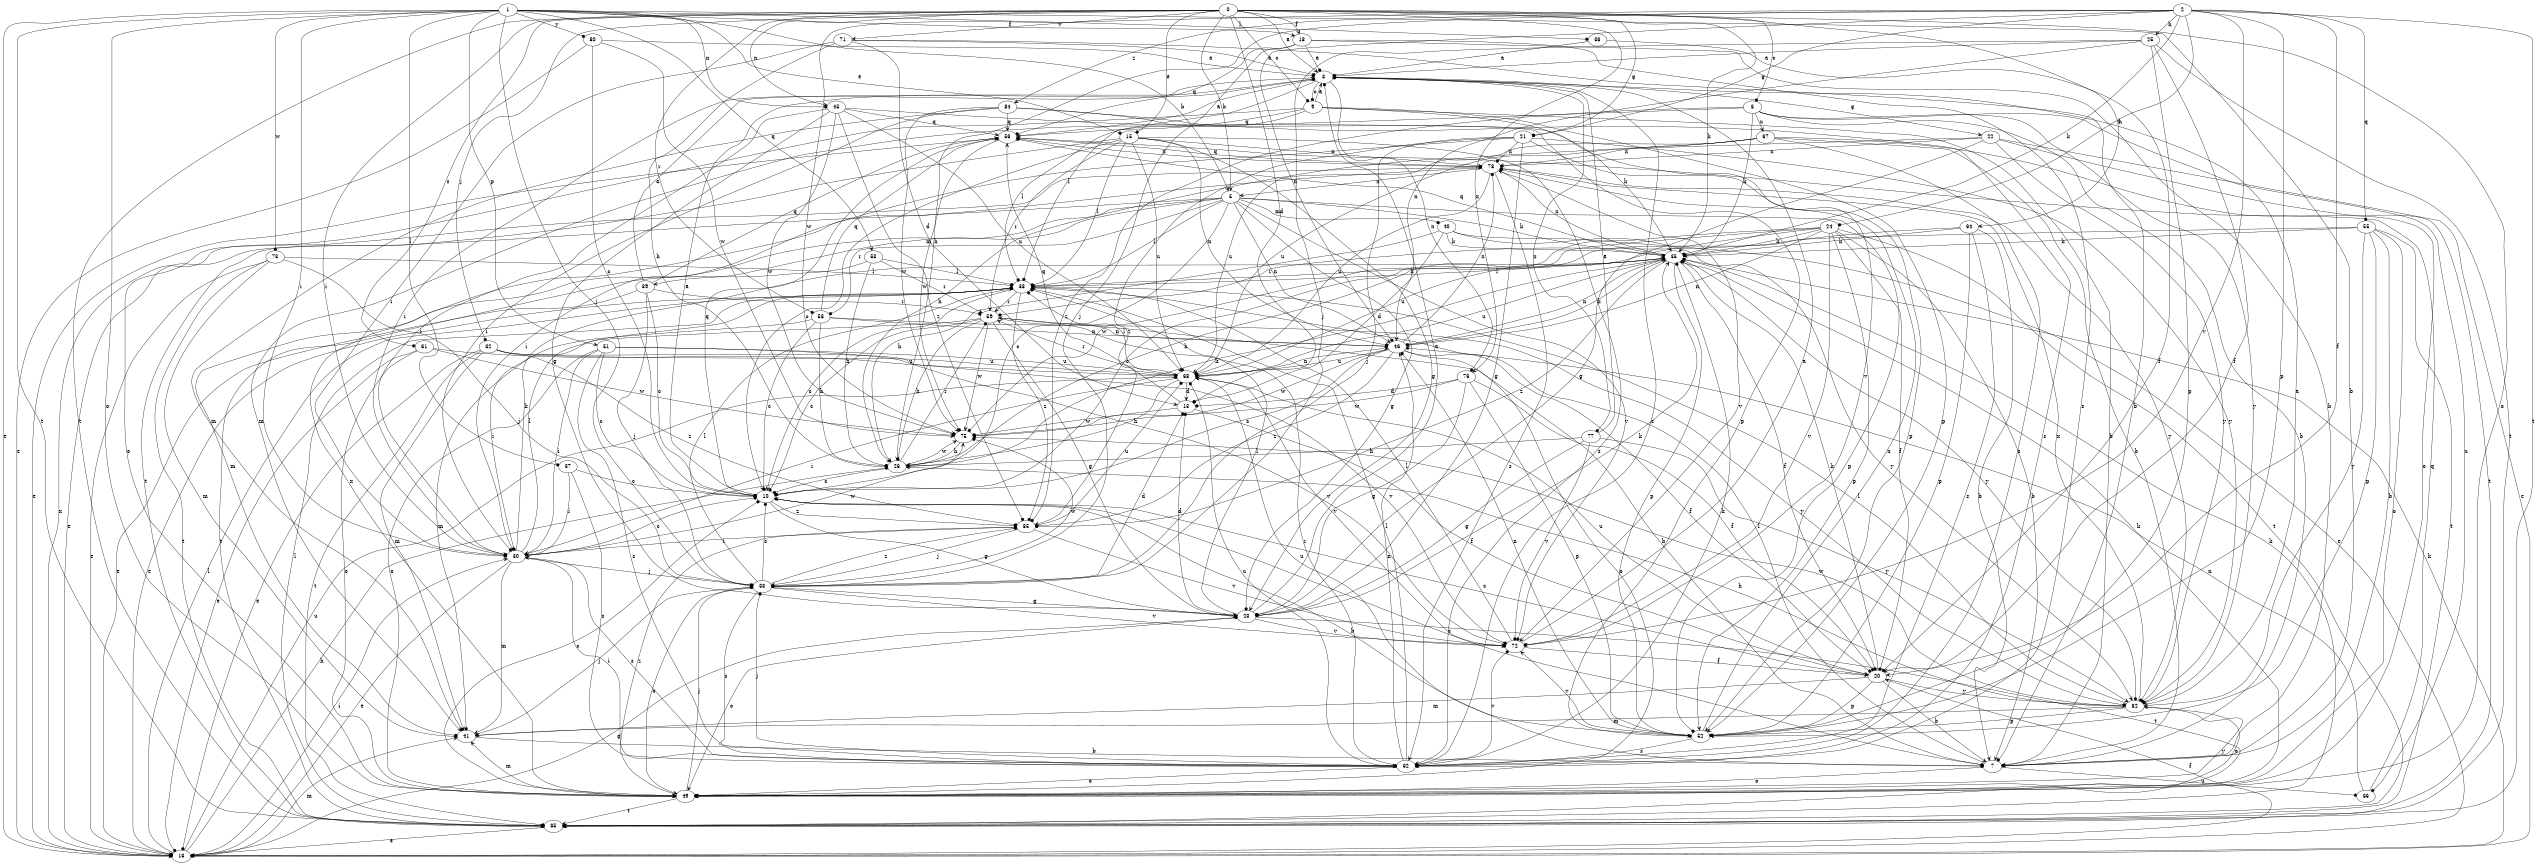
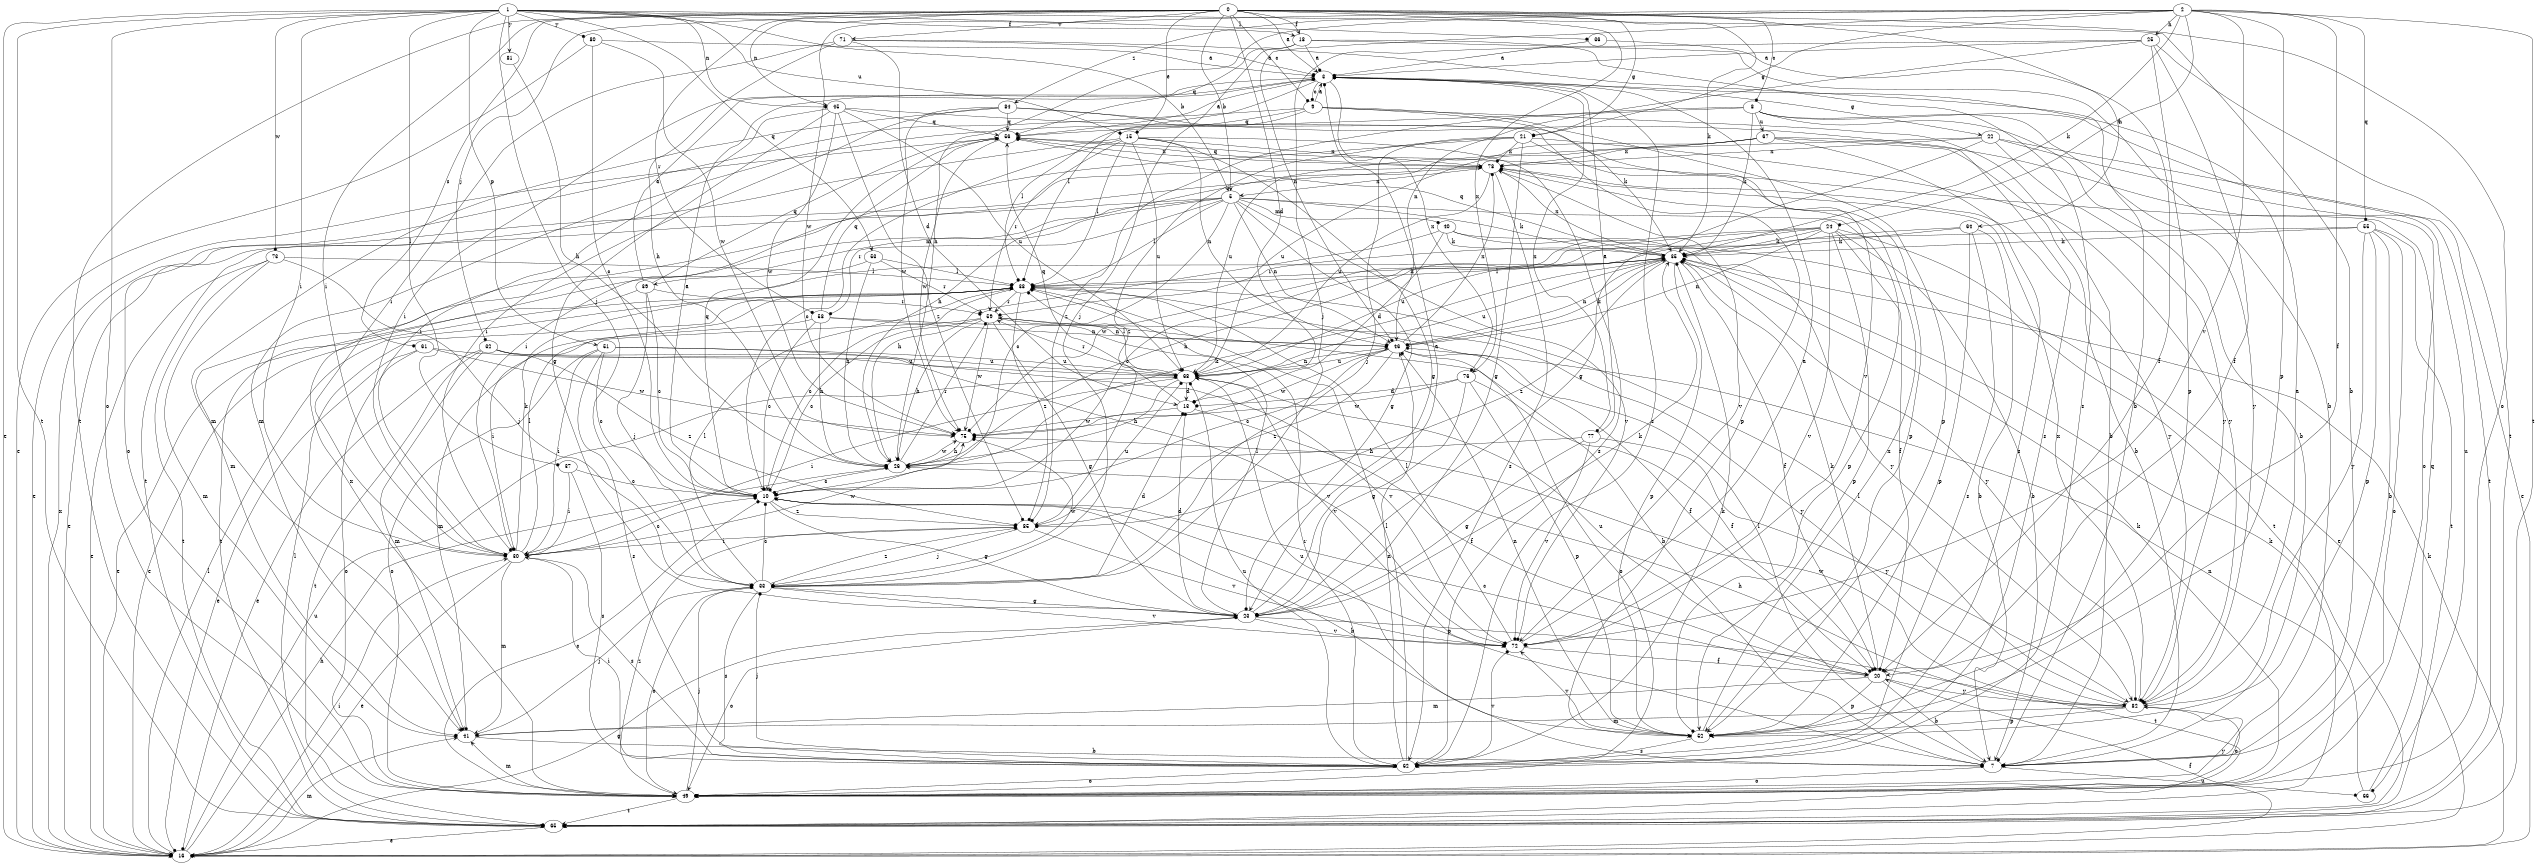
none -> (510, 59)
(860, 77) -> (860, 77)
(638, 573) -> none
(1449, 632) -> (1449, 632)
